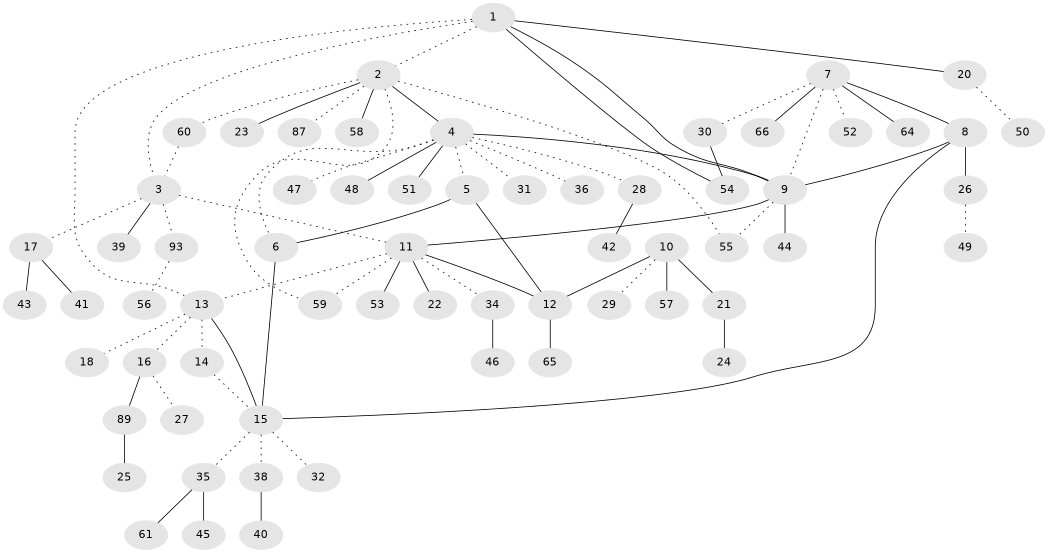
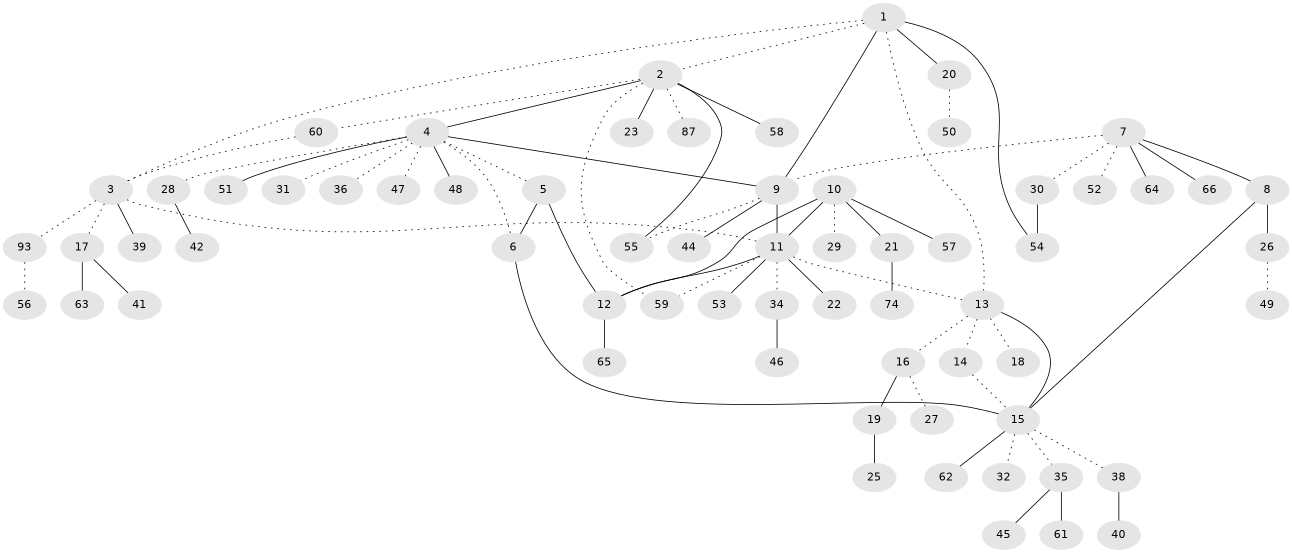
(573, 134) -> (711, 162)
(878, 166) -> none
none -> (806, 219)
(25, 305) -> (82, 305)
(724, 363) -> (892, 305)
(125, 420) -> (874, 420)
none -> (946, 478)
